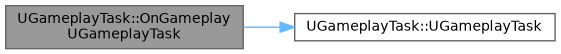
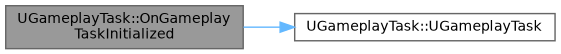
(124, 27) -> (124, 27)
